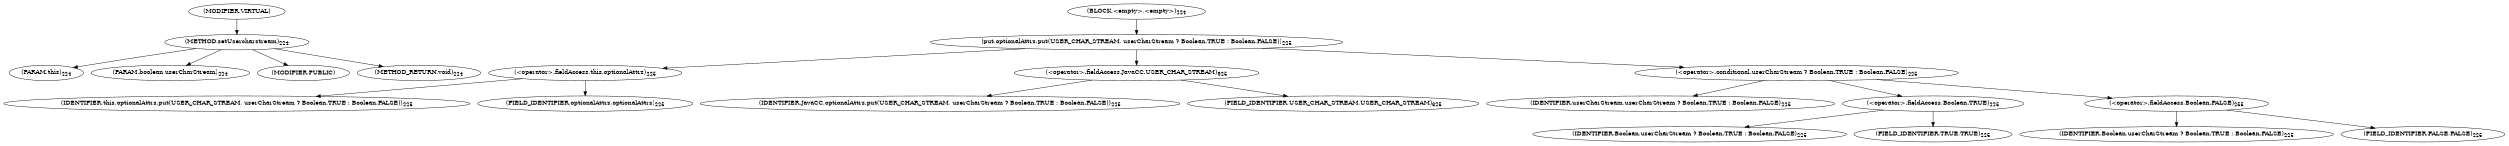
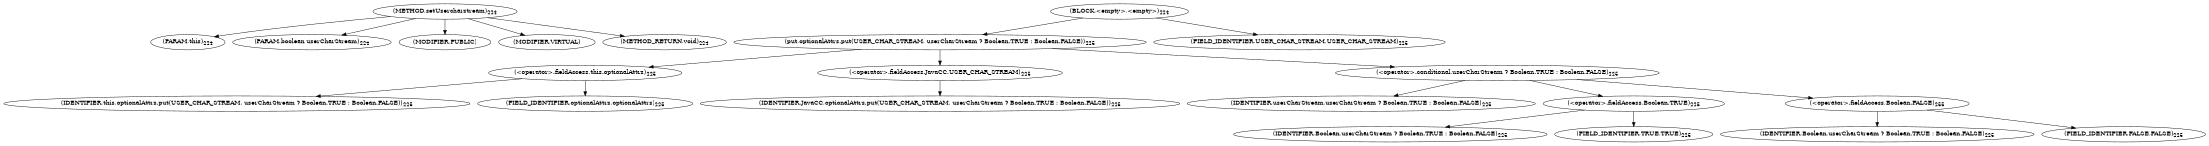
(237, 25) -> (494, 26)
(1222, 72) -> (1026, 72)
(1232, 88) -> (1205, 26)
(1437, 103) -> (1403, 42)
